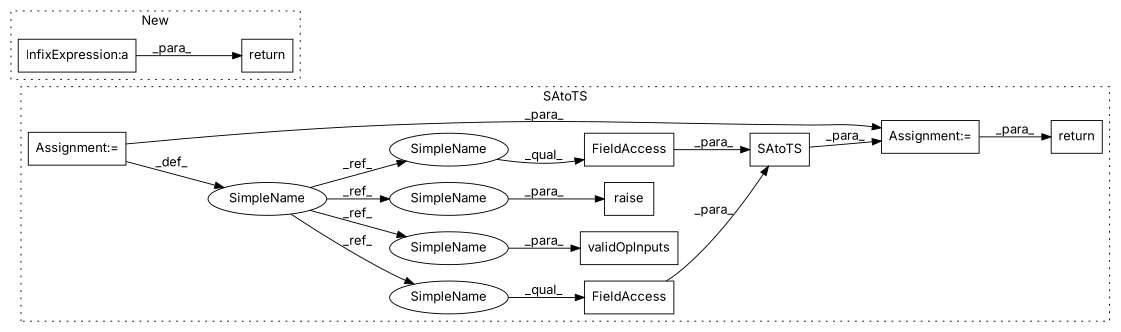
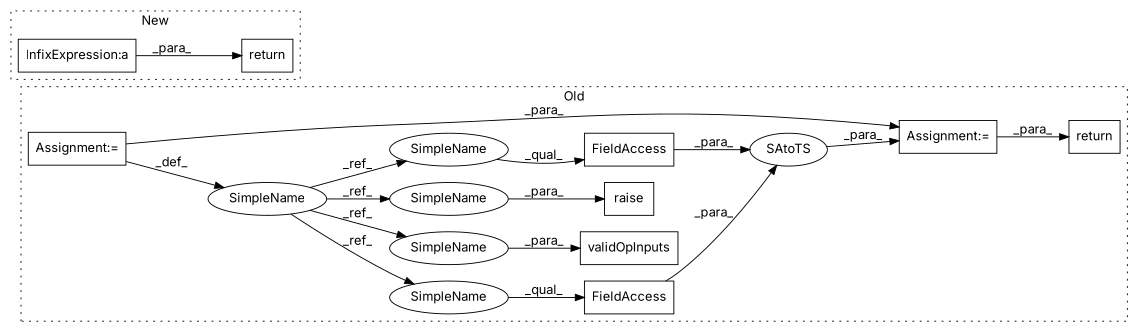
(565, 97) -> (574, 97)
(780, 150) -> (789, 150)
